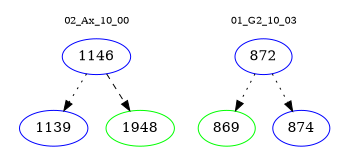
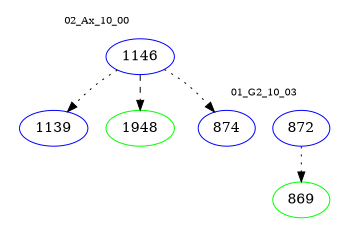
(280, 88) -> (196, 92)
